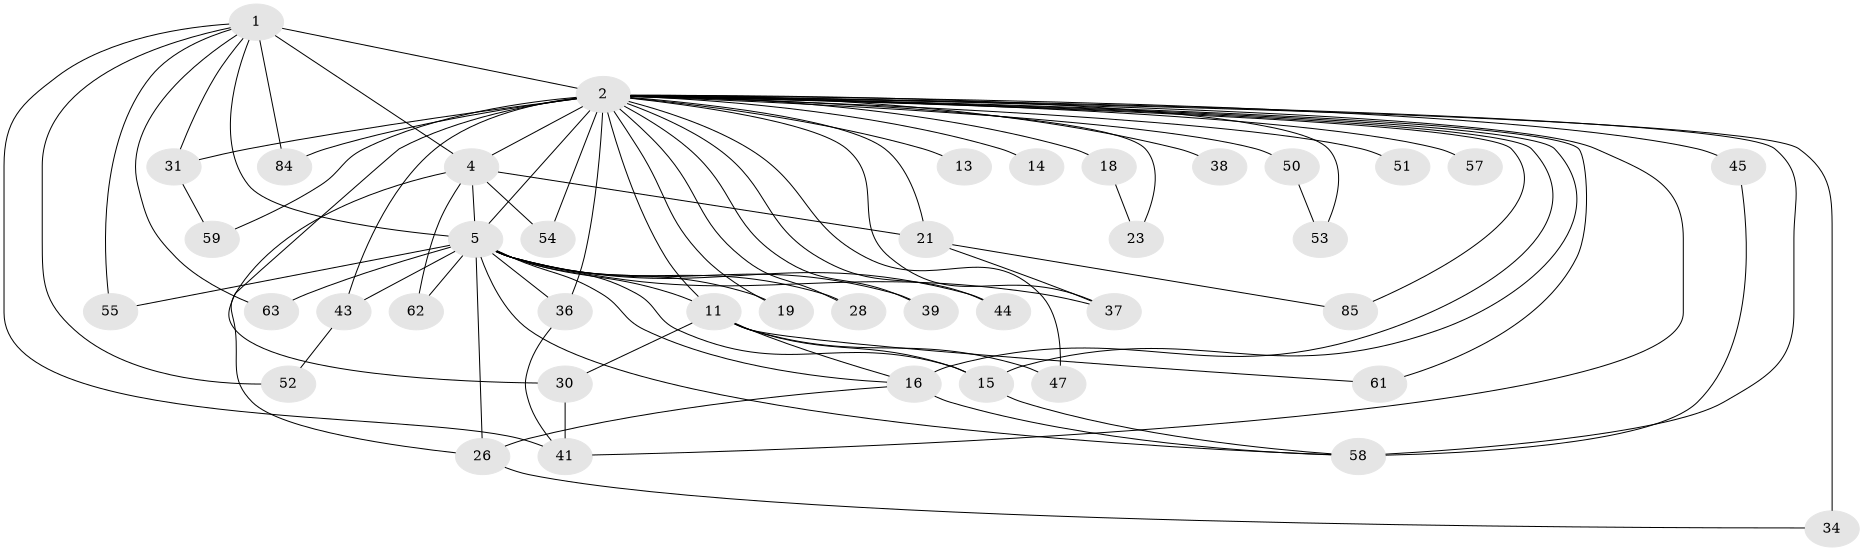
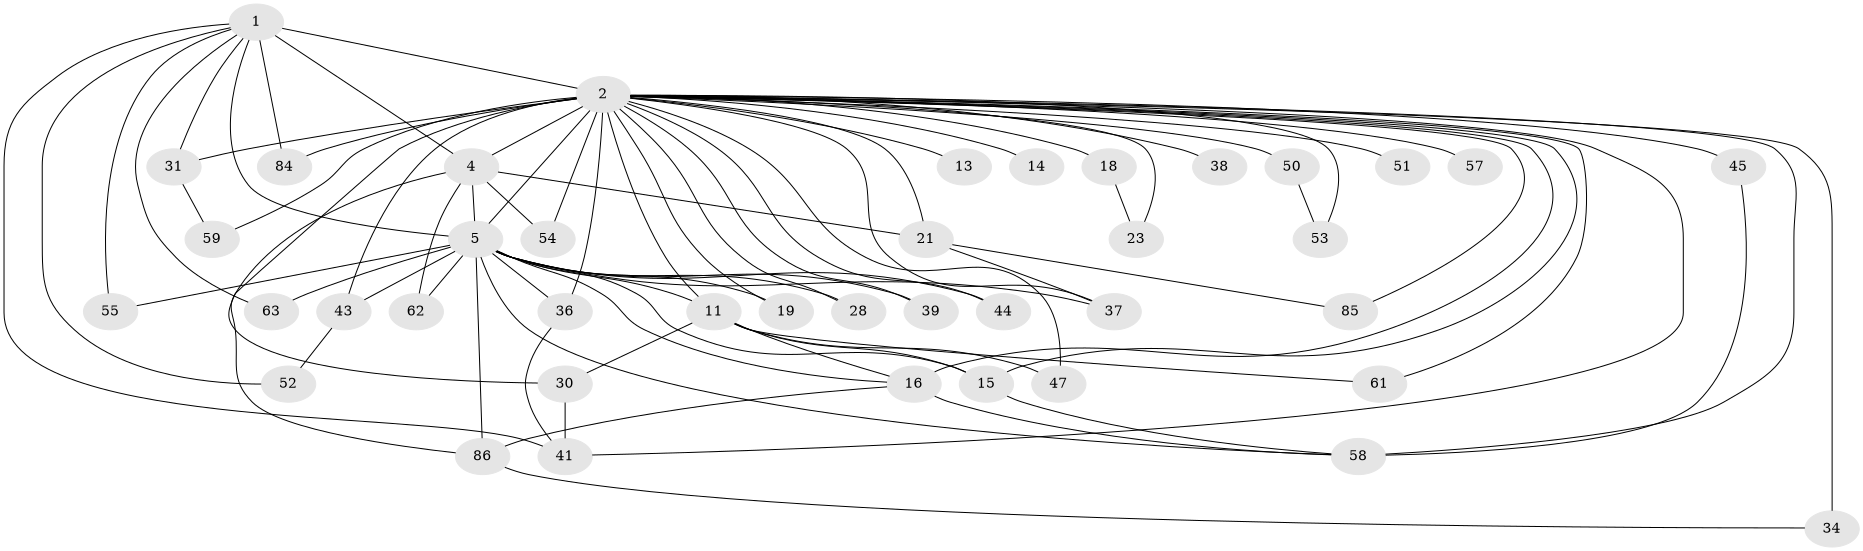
(483, 457) -> (483, 457)
